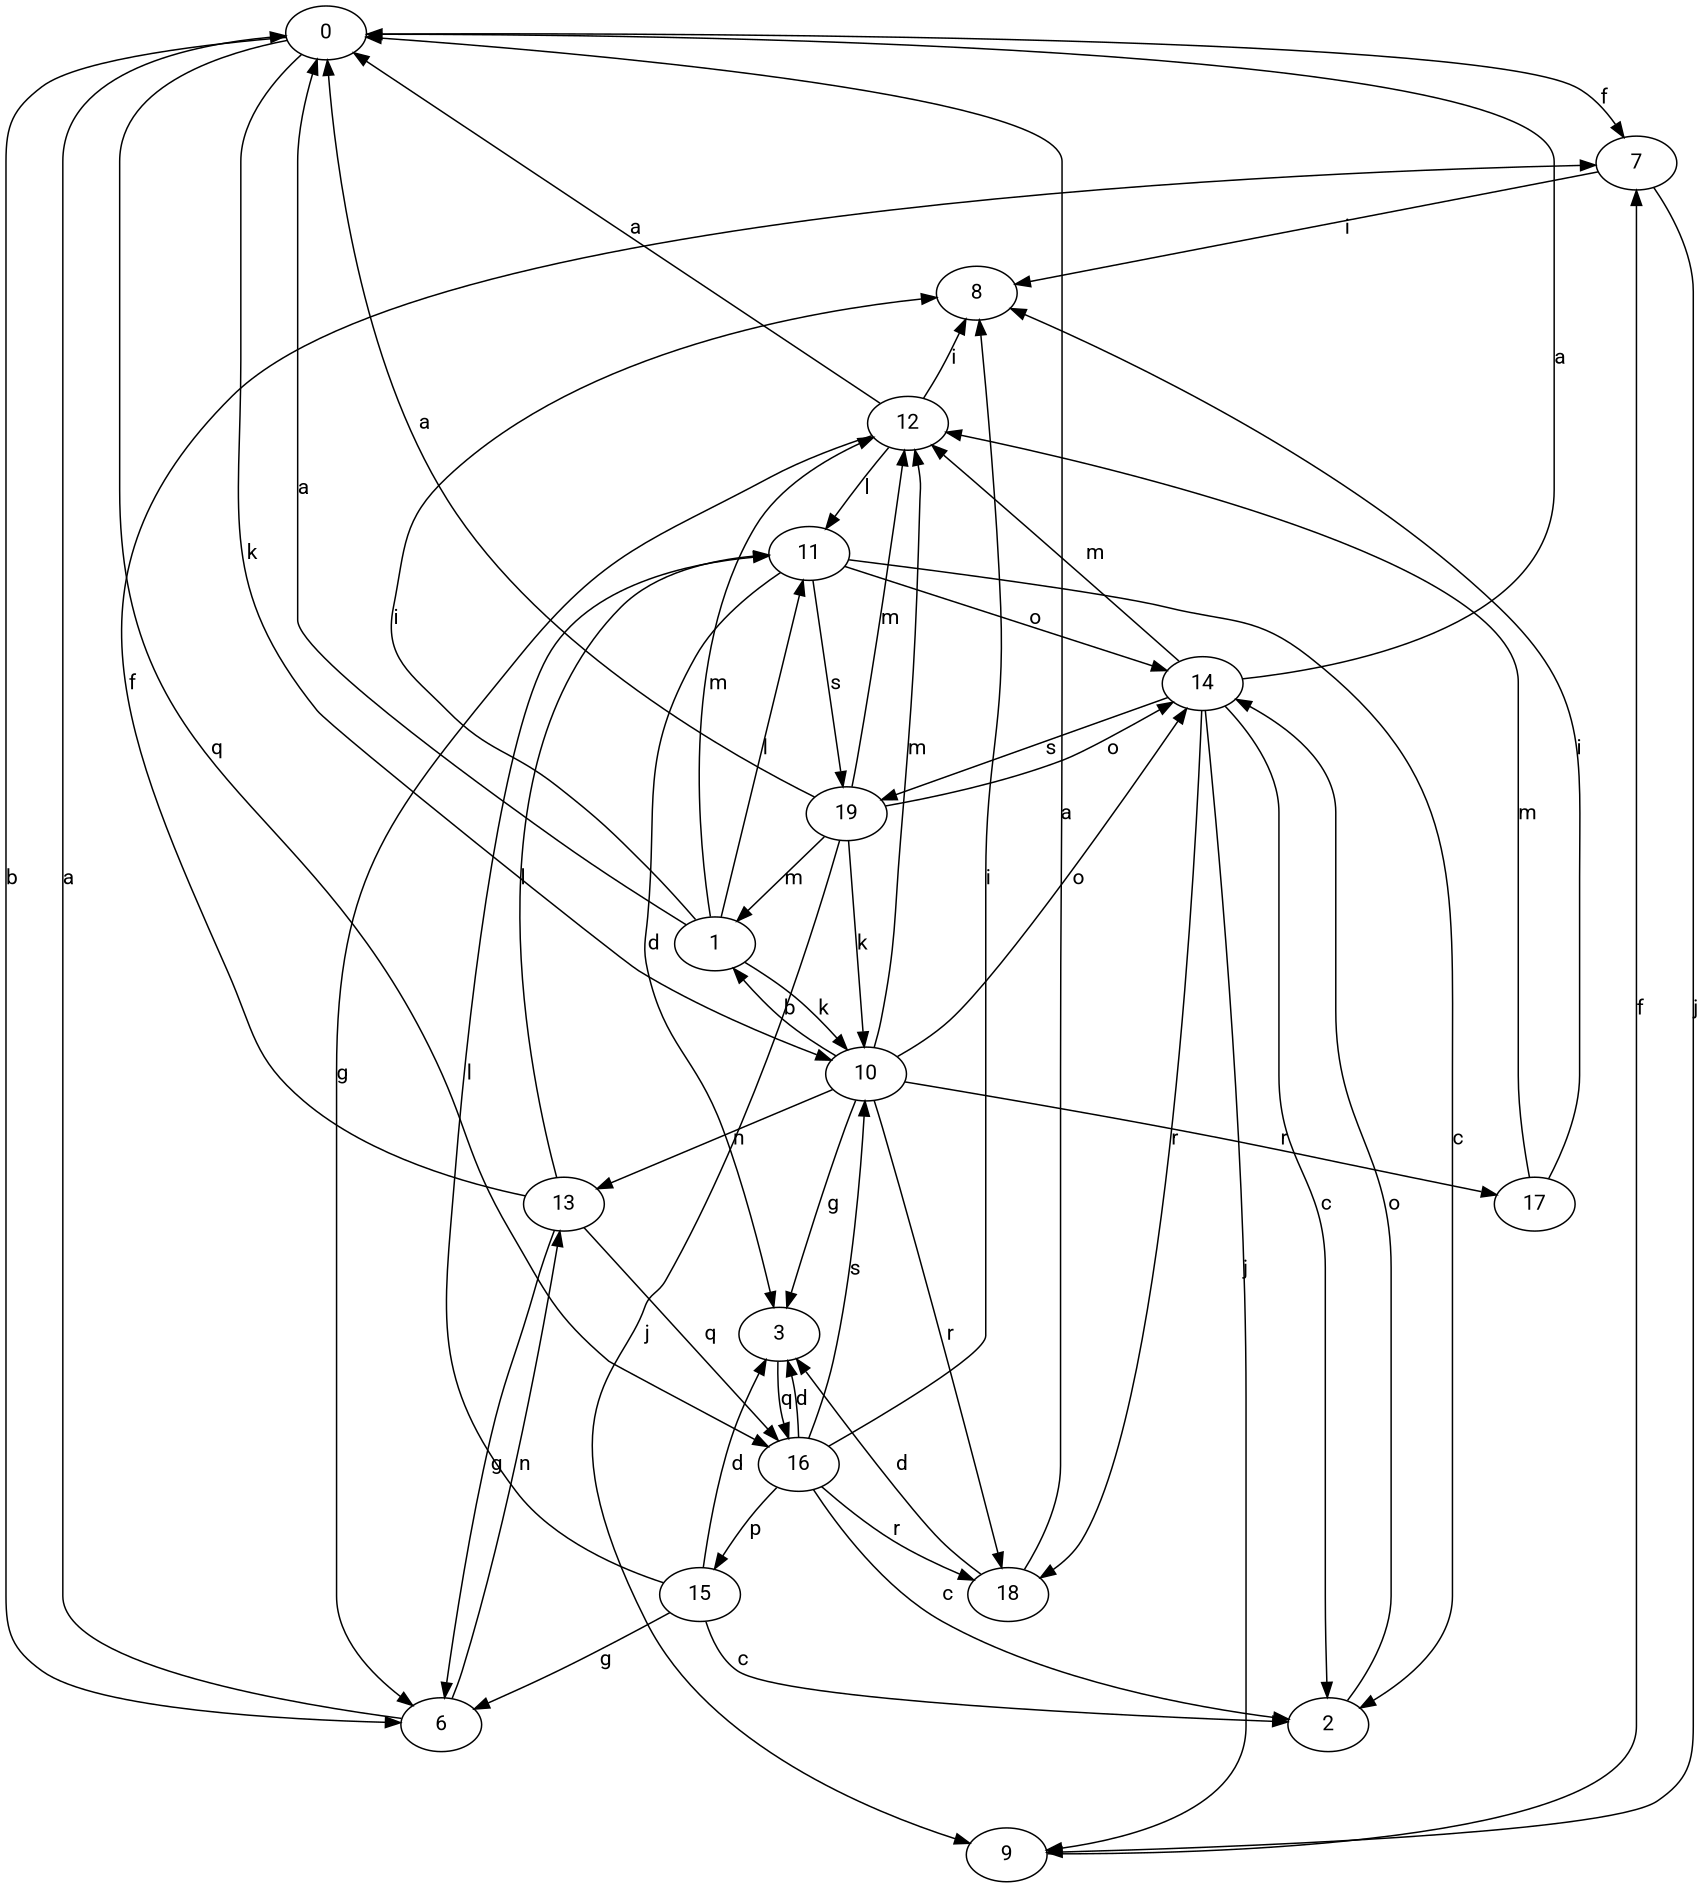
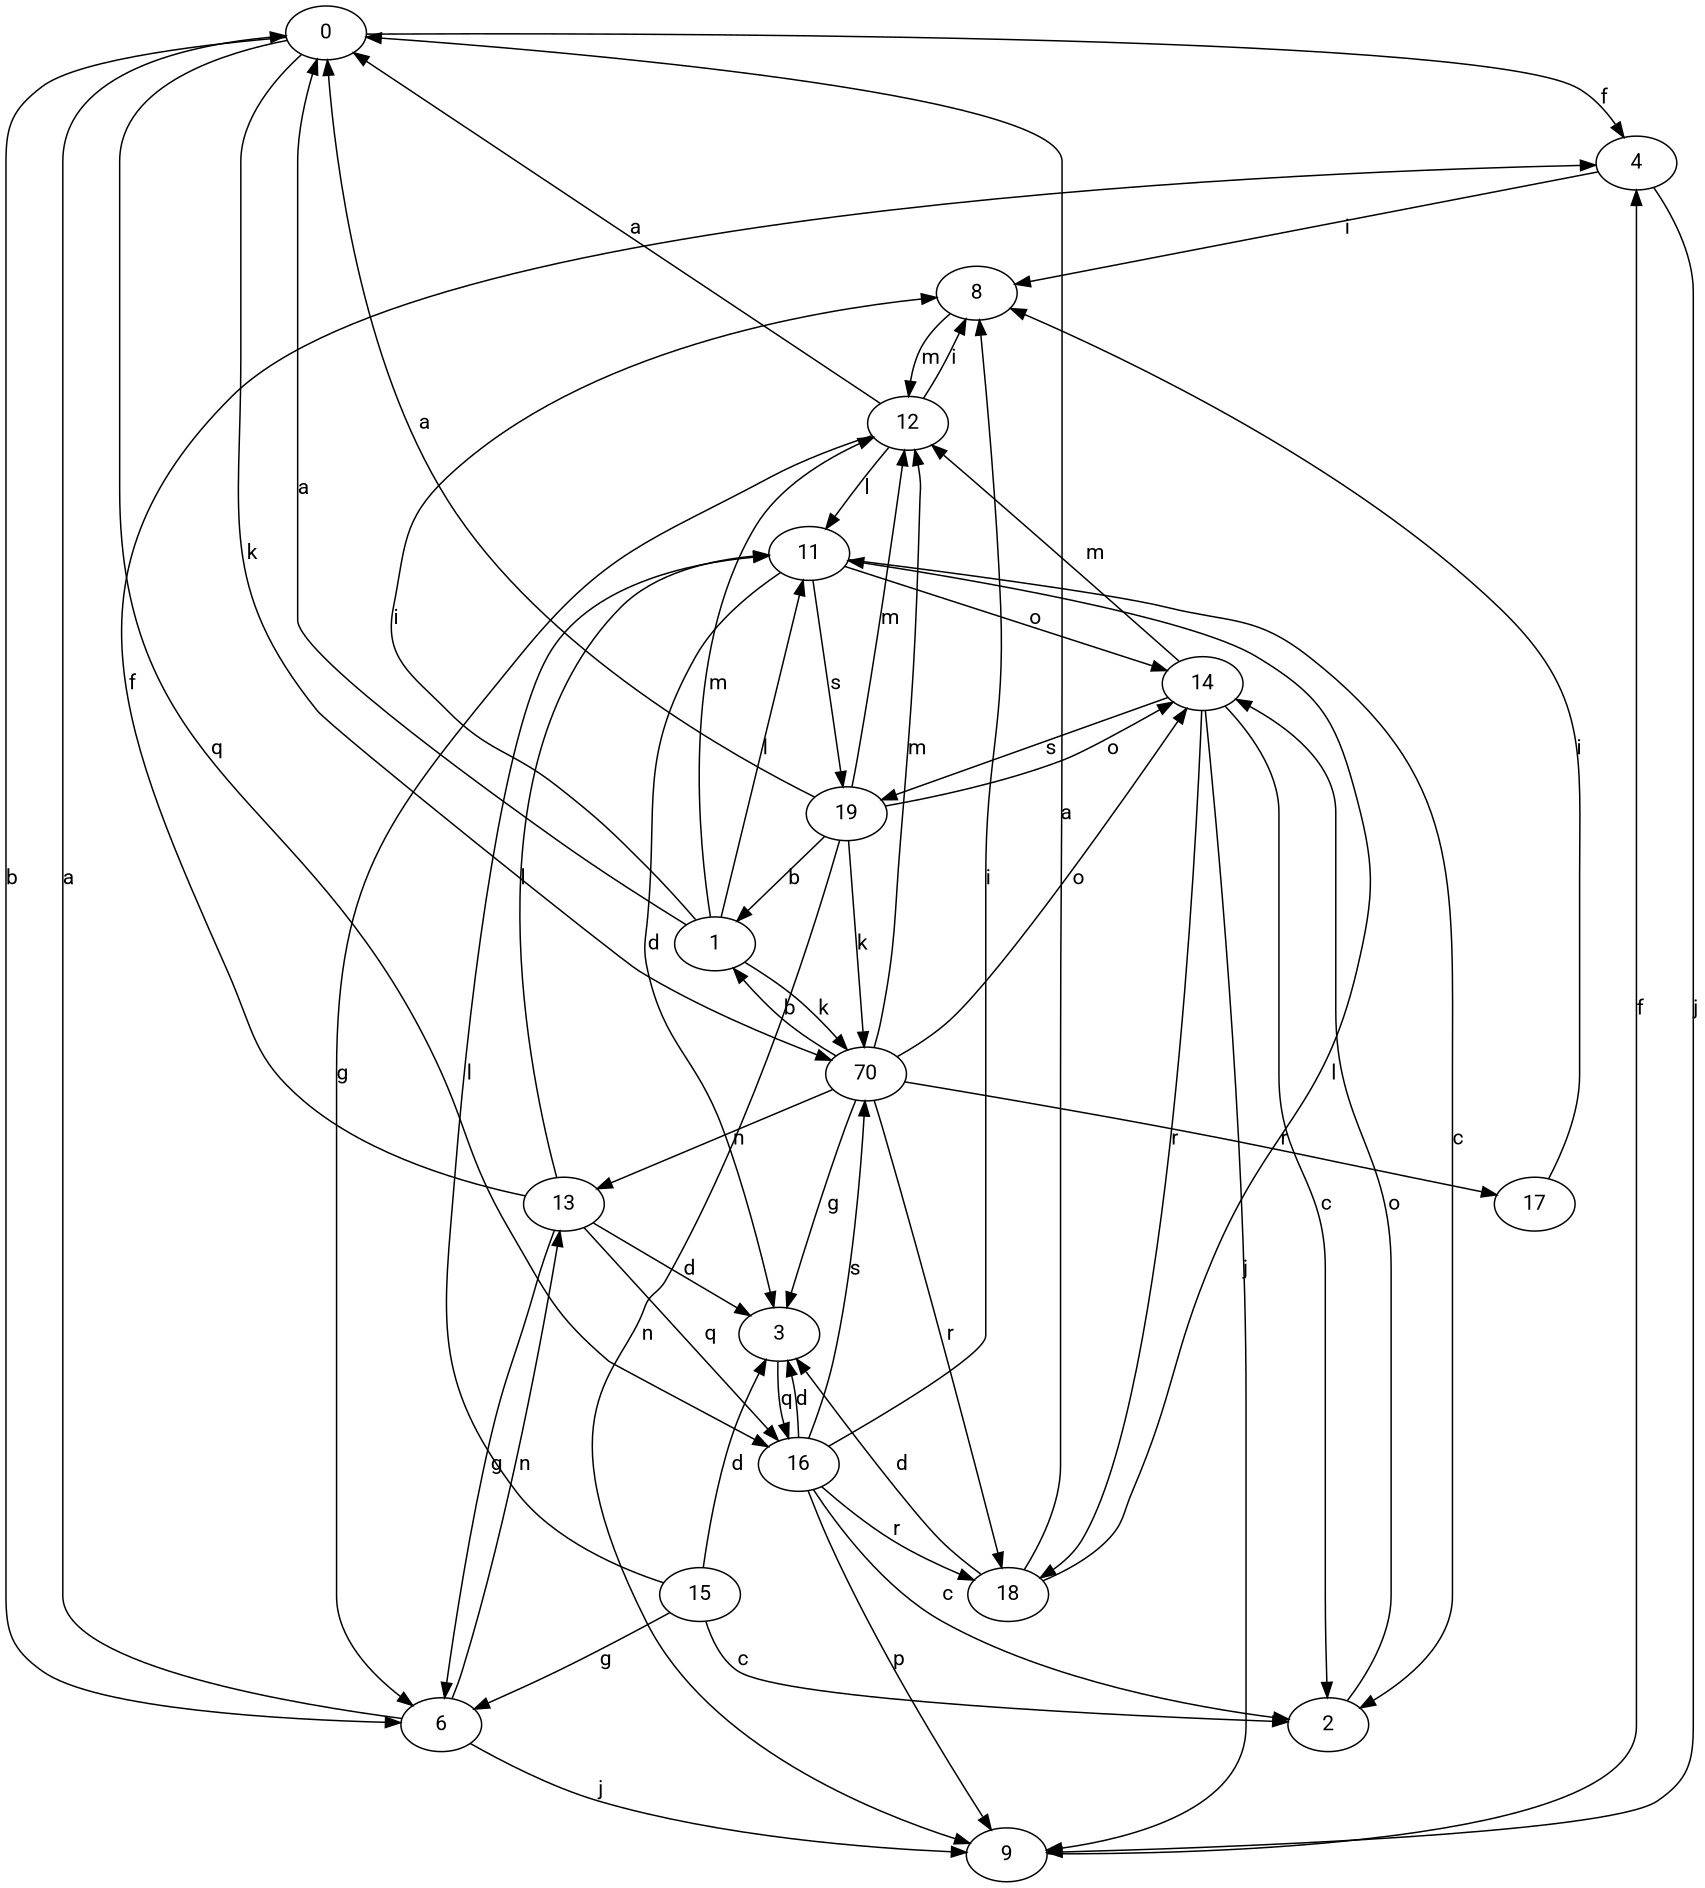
(1340, 82) -> none
(1636, 163) -> (1636, 163)
(1485, 625) -> (923, 344)
(794, 879) -> (794, 879)
none -> (1363, 942)
(866, 1074) -> (866, 1074)
none -> (662, 1263)
(648, 1334) -> (648, 1334)
(748, 1520) -> (888, 1658)
none -> (704, 1825)
